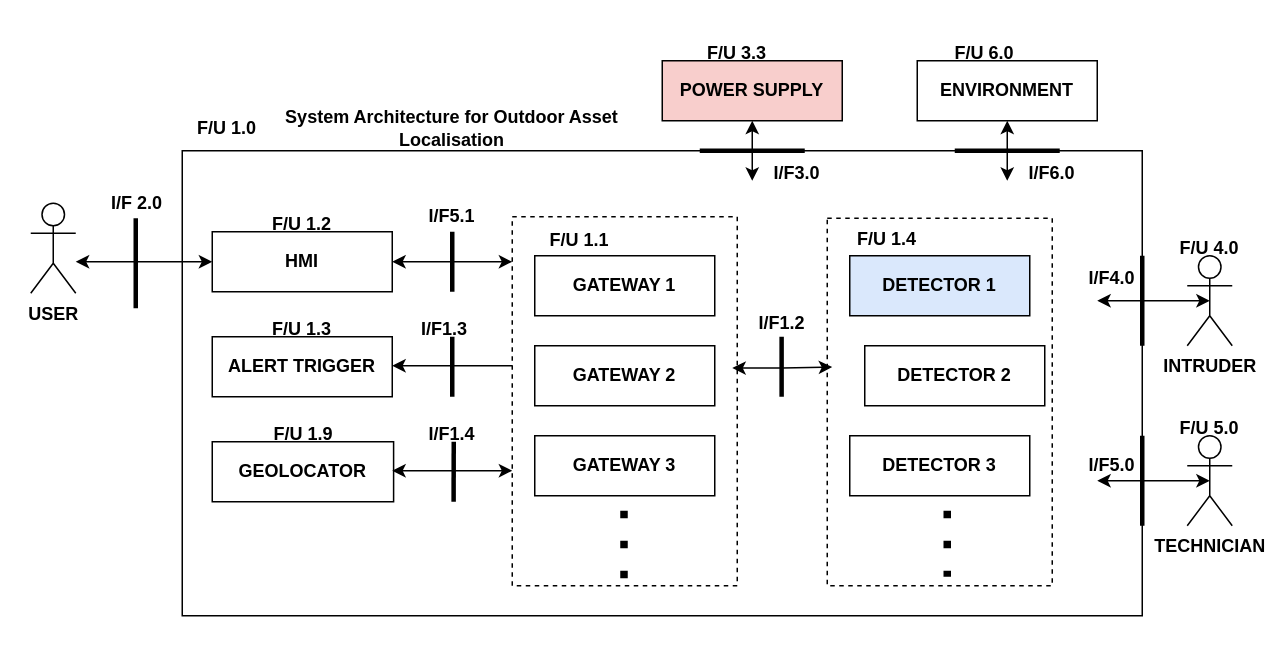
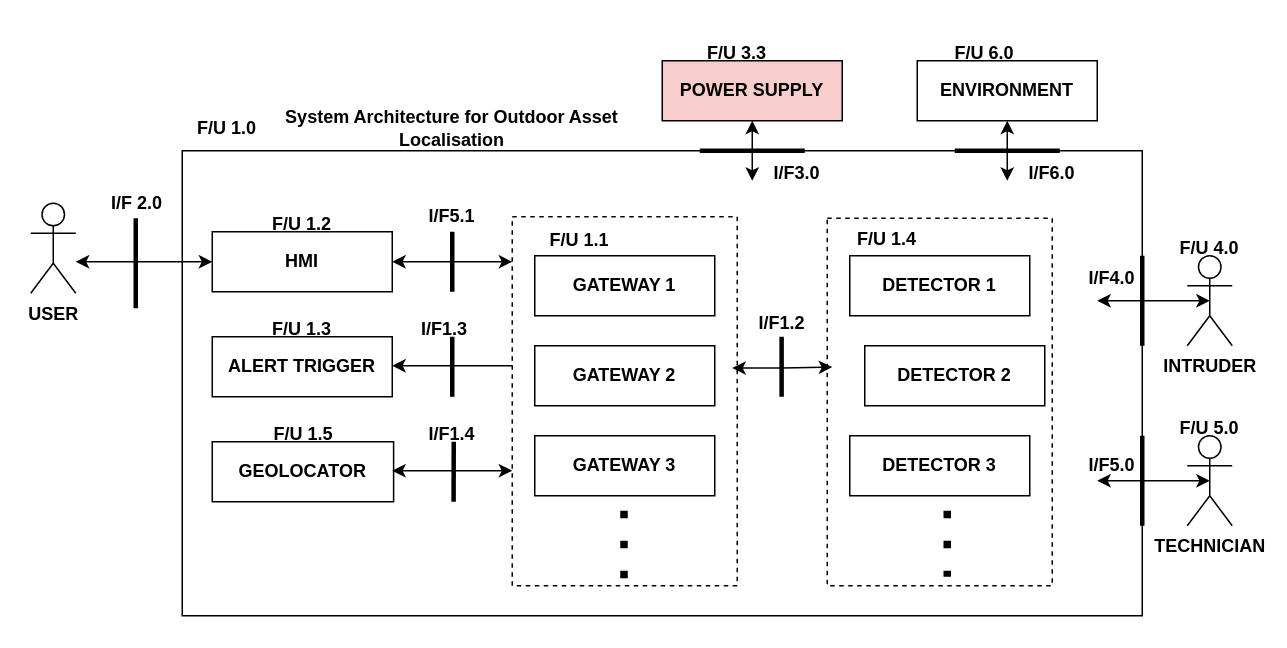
(940, 286) -> (940, 286)
(304, 434) -> (304, 434)
